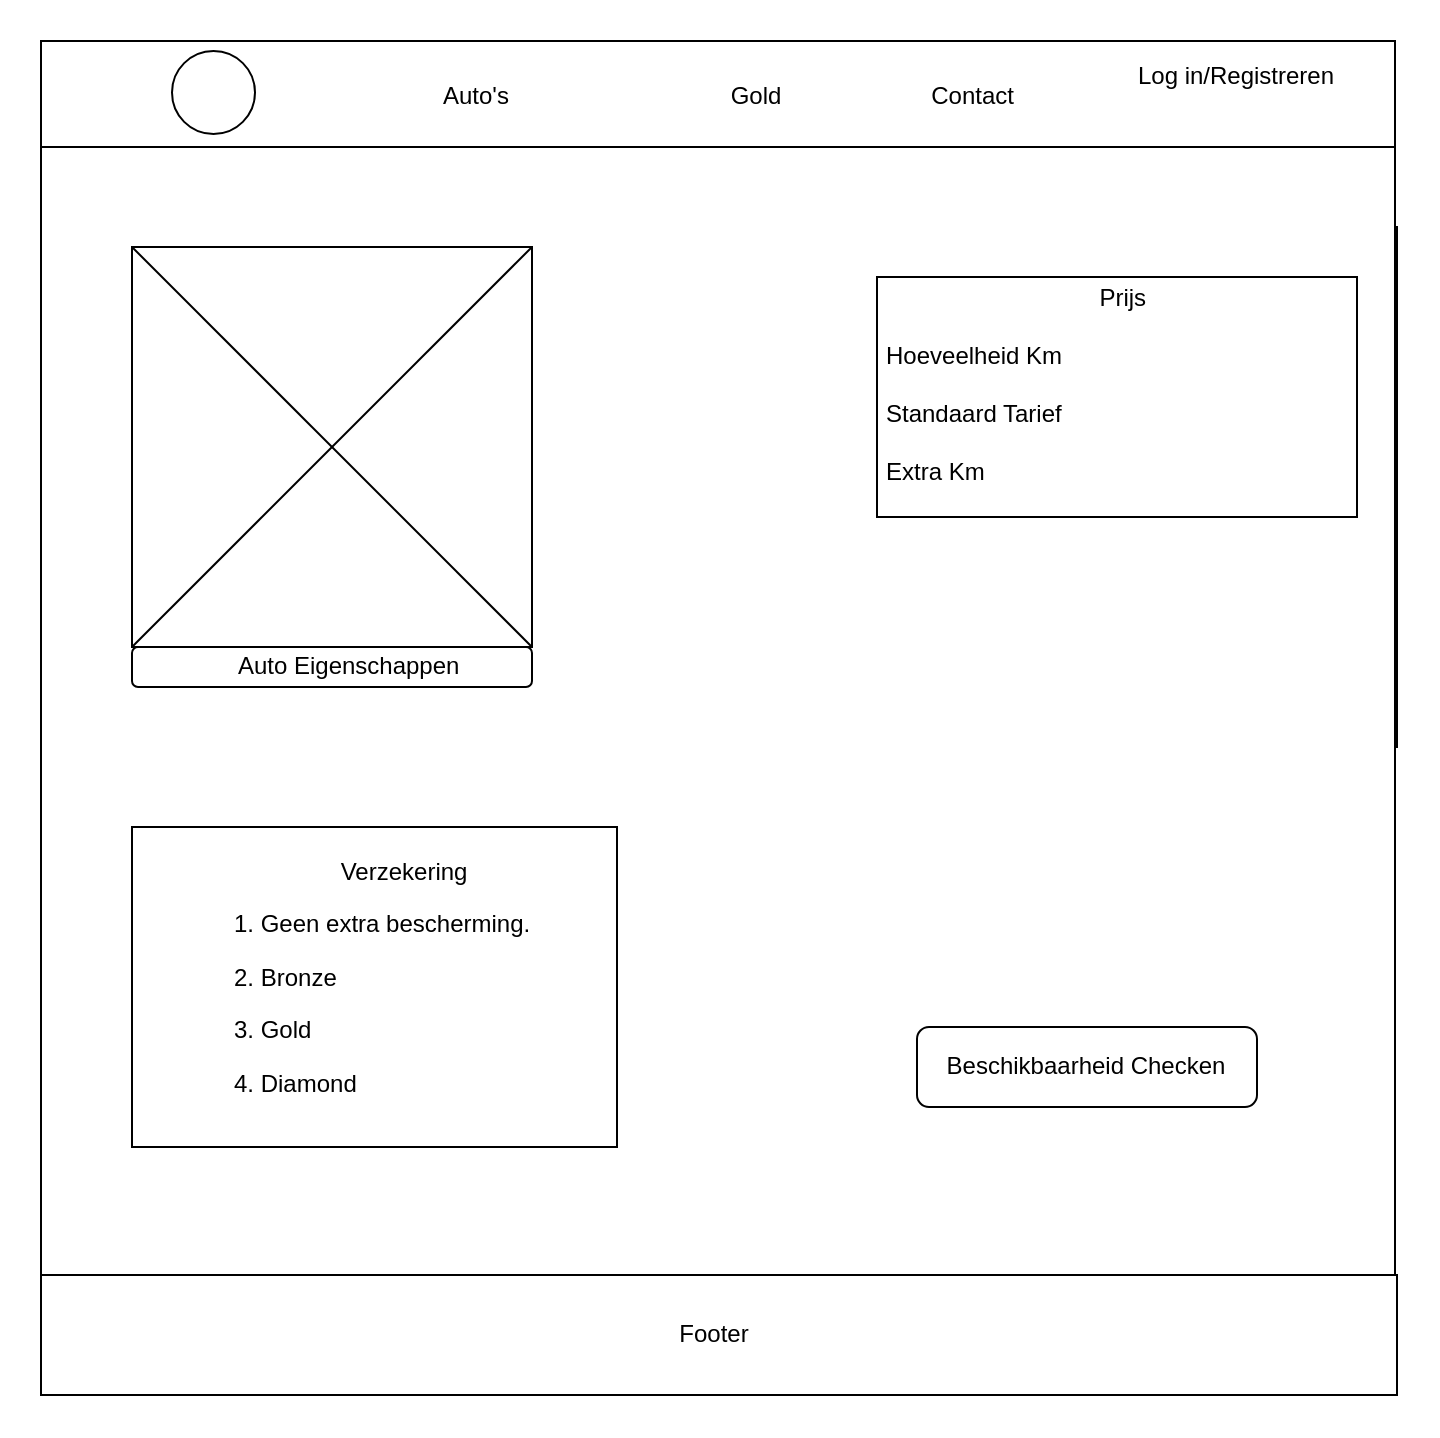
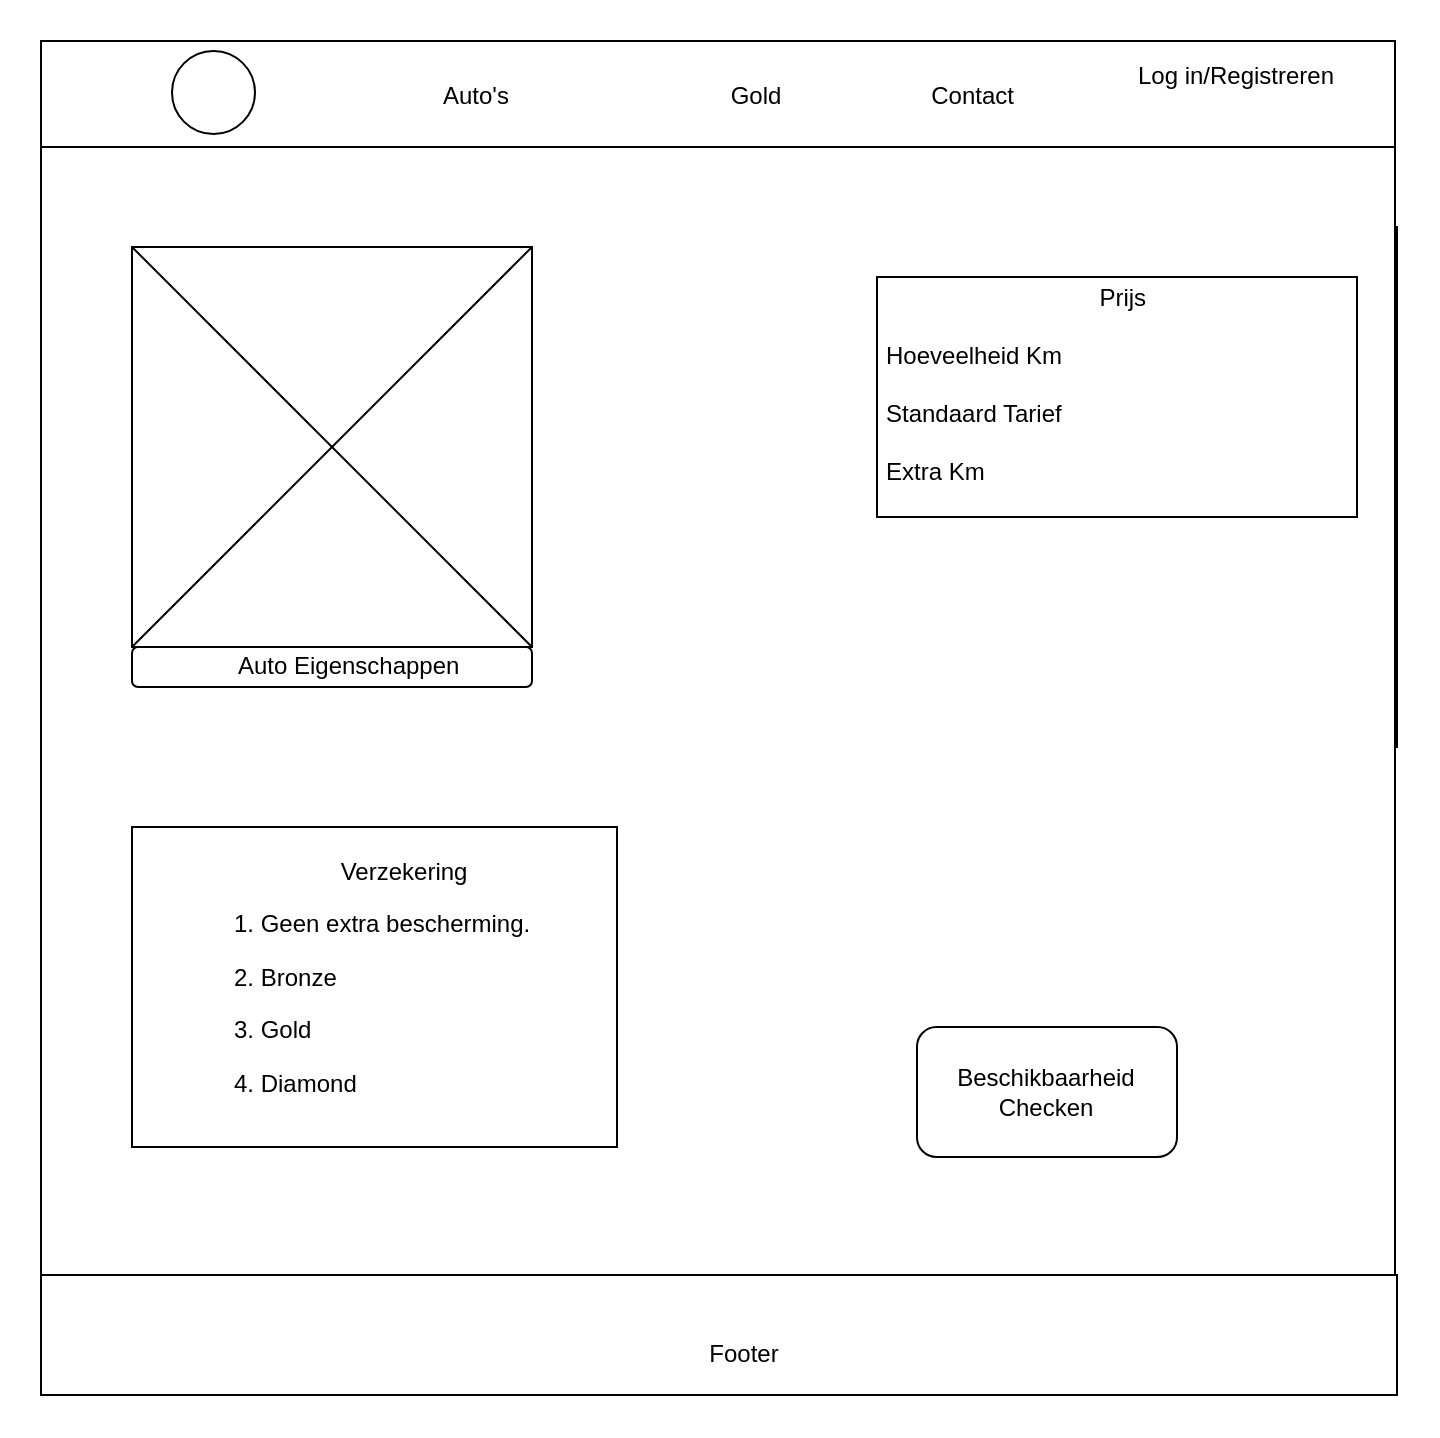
(1087, 1067) -> (1047, 1092)
(715, 1335) -> (745, 1355)
